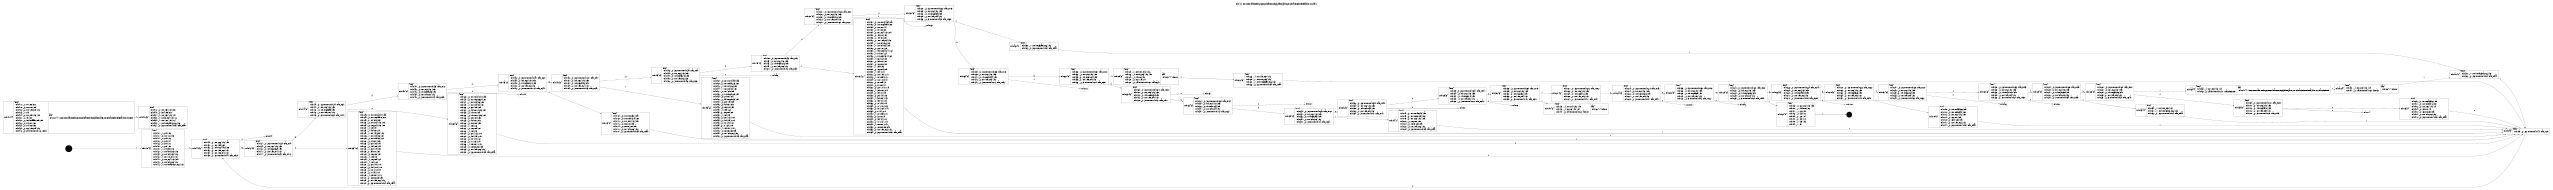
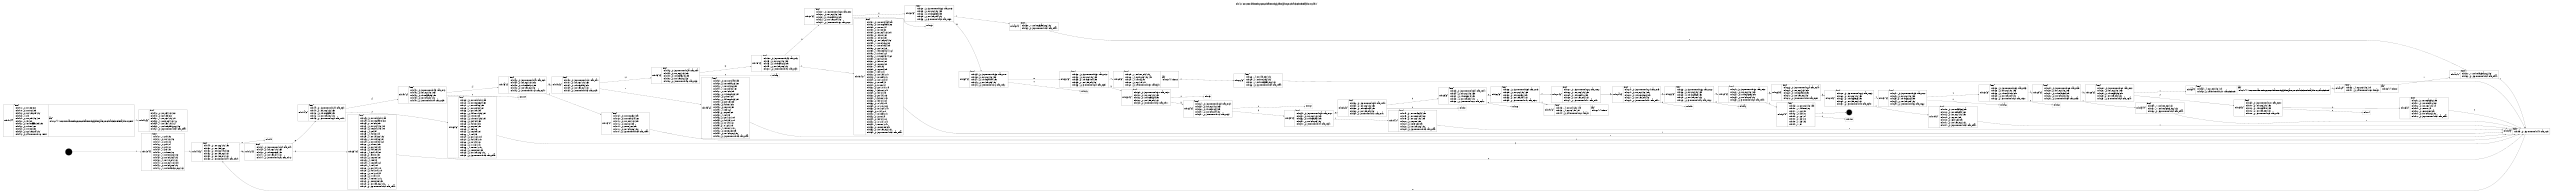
(1832, 103) -> (1830, 118)
